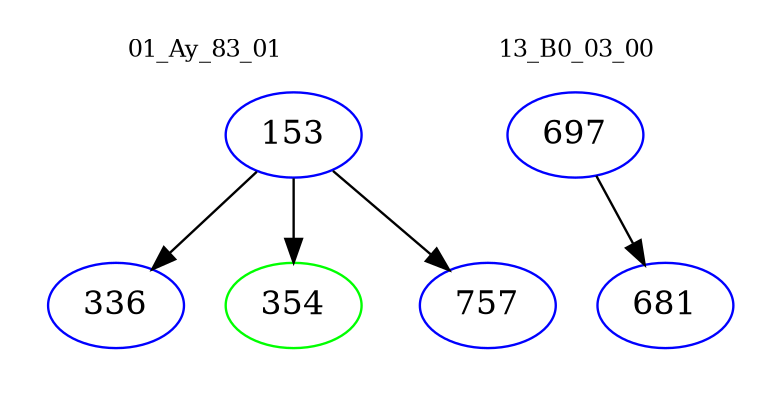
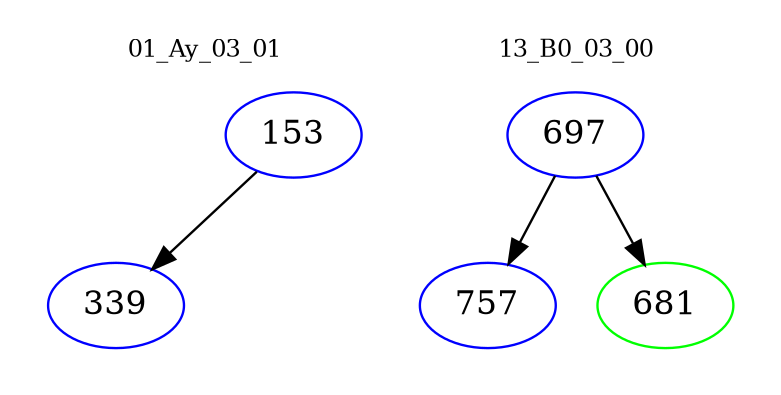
(205, 51) -> (205, 51)
(365, 198) -> (537, 209)
(116, 305) -> (116, 305)
(294, 305) -> none
(665, 305) -> (665, 305)
